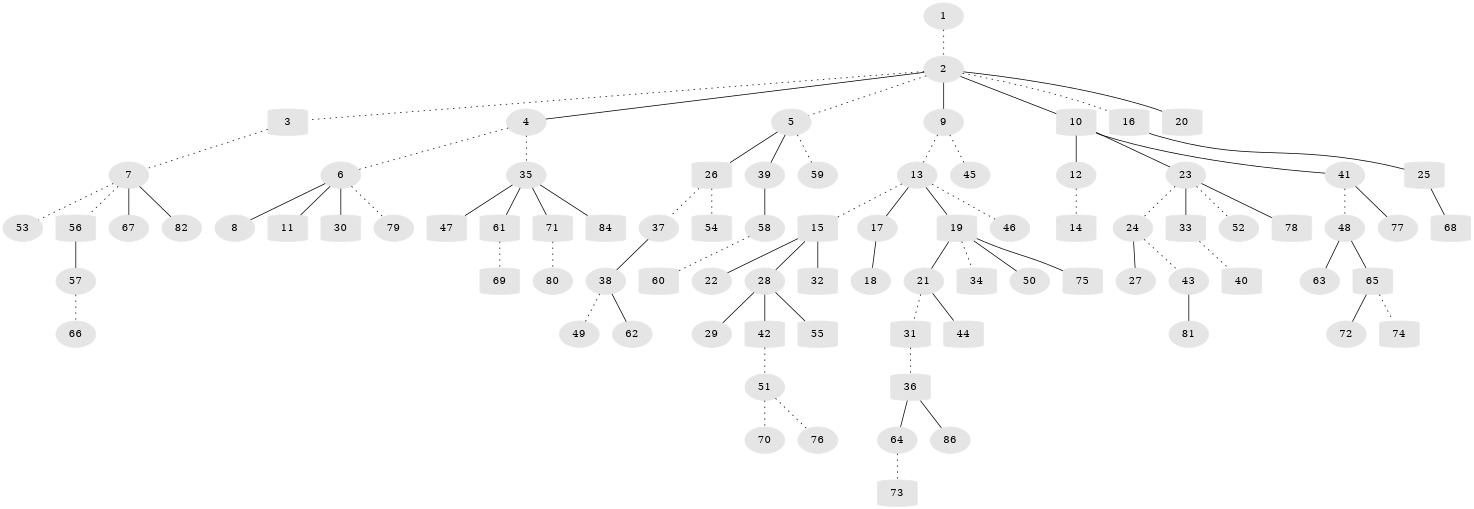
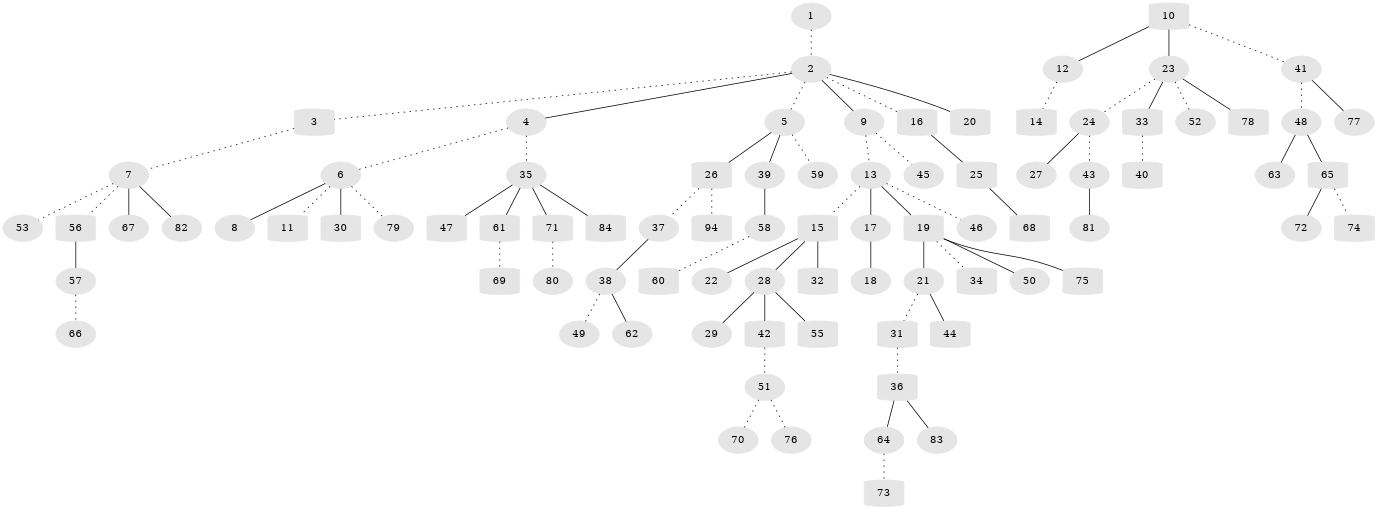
(1008, 95) -> none
(1209, 159) -> (1237, 43)
(315, 201) -> (315, 201)
(712, 228) -> (712, 228)
(950, 440) -> (937, 440)
